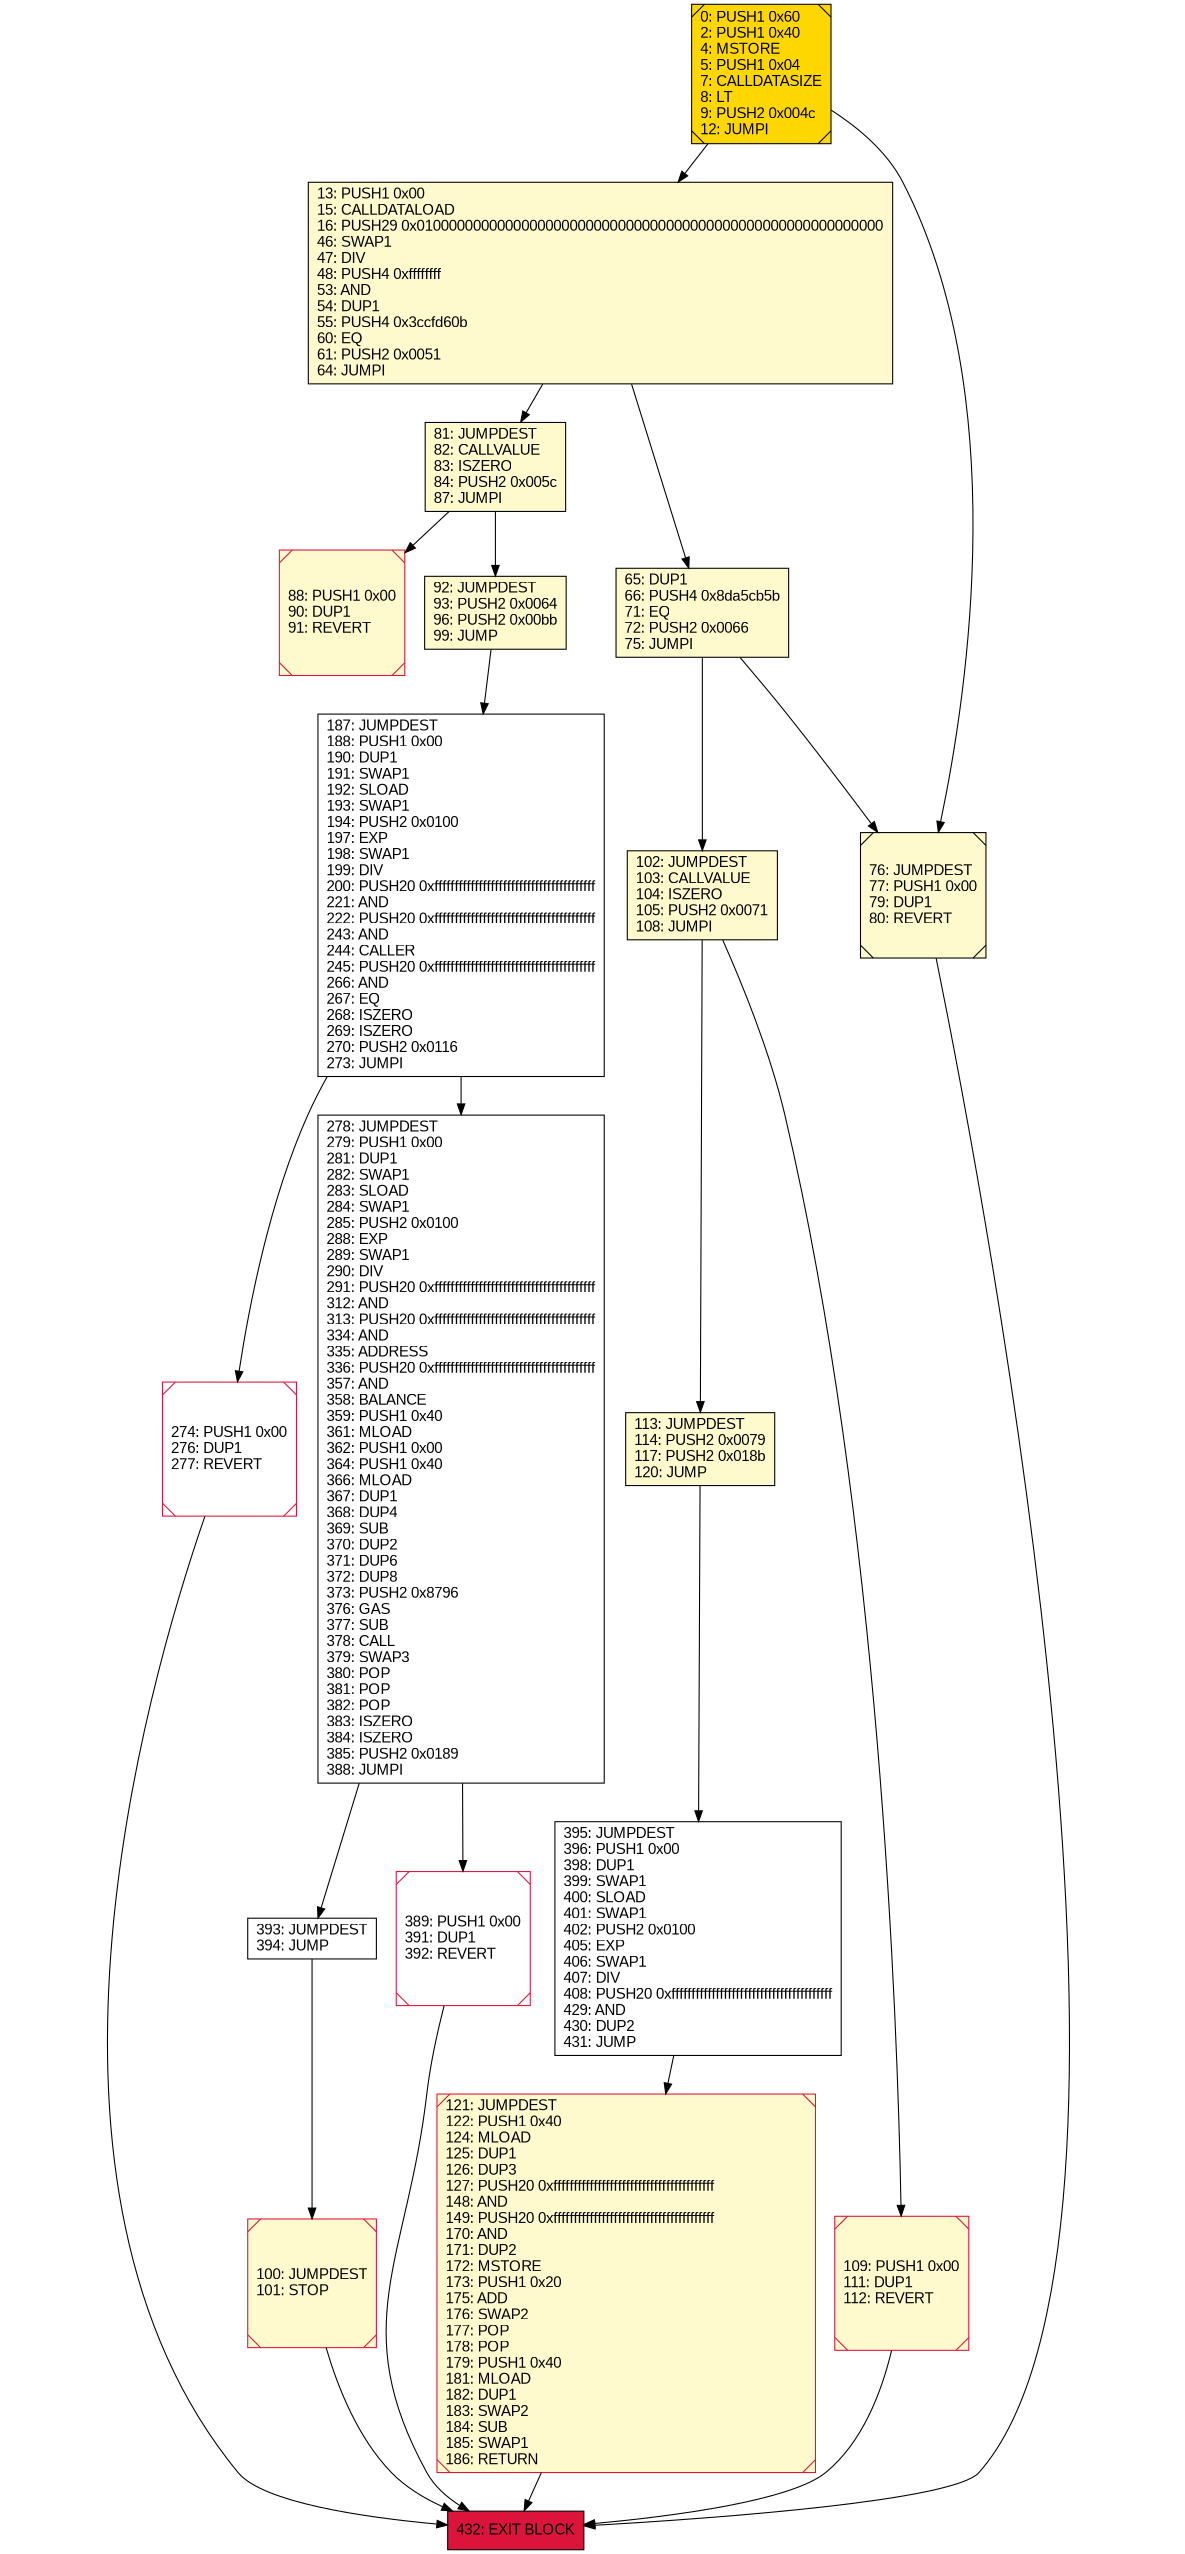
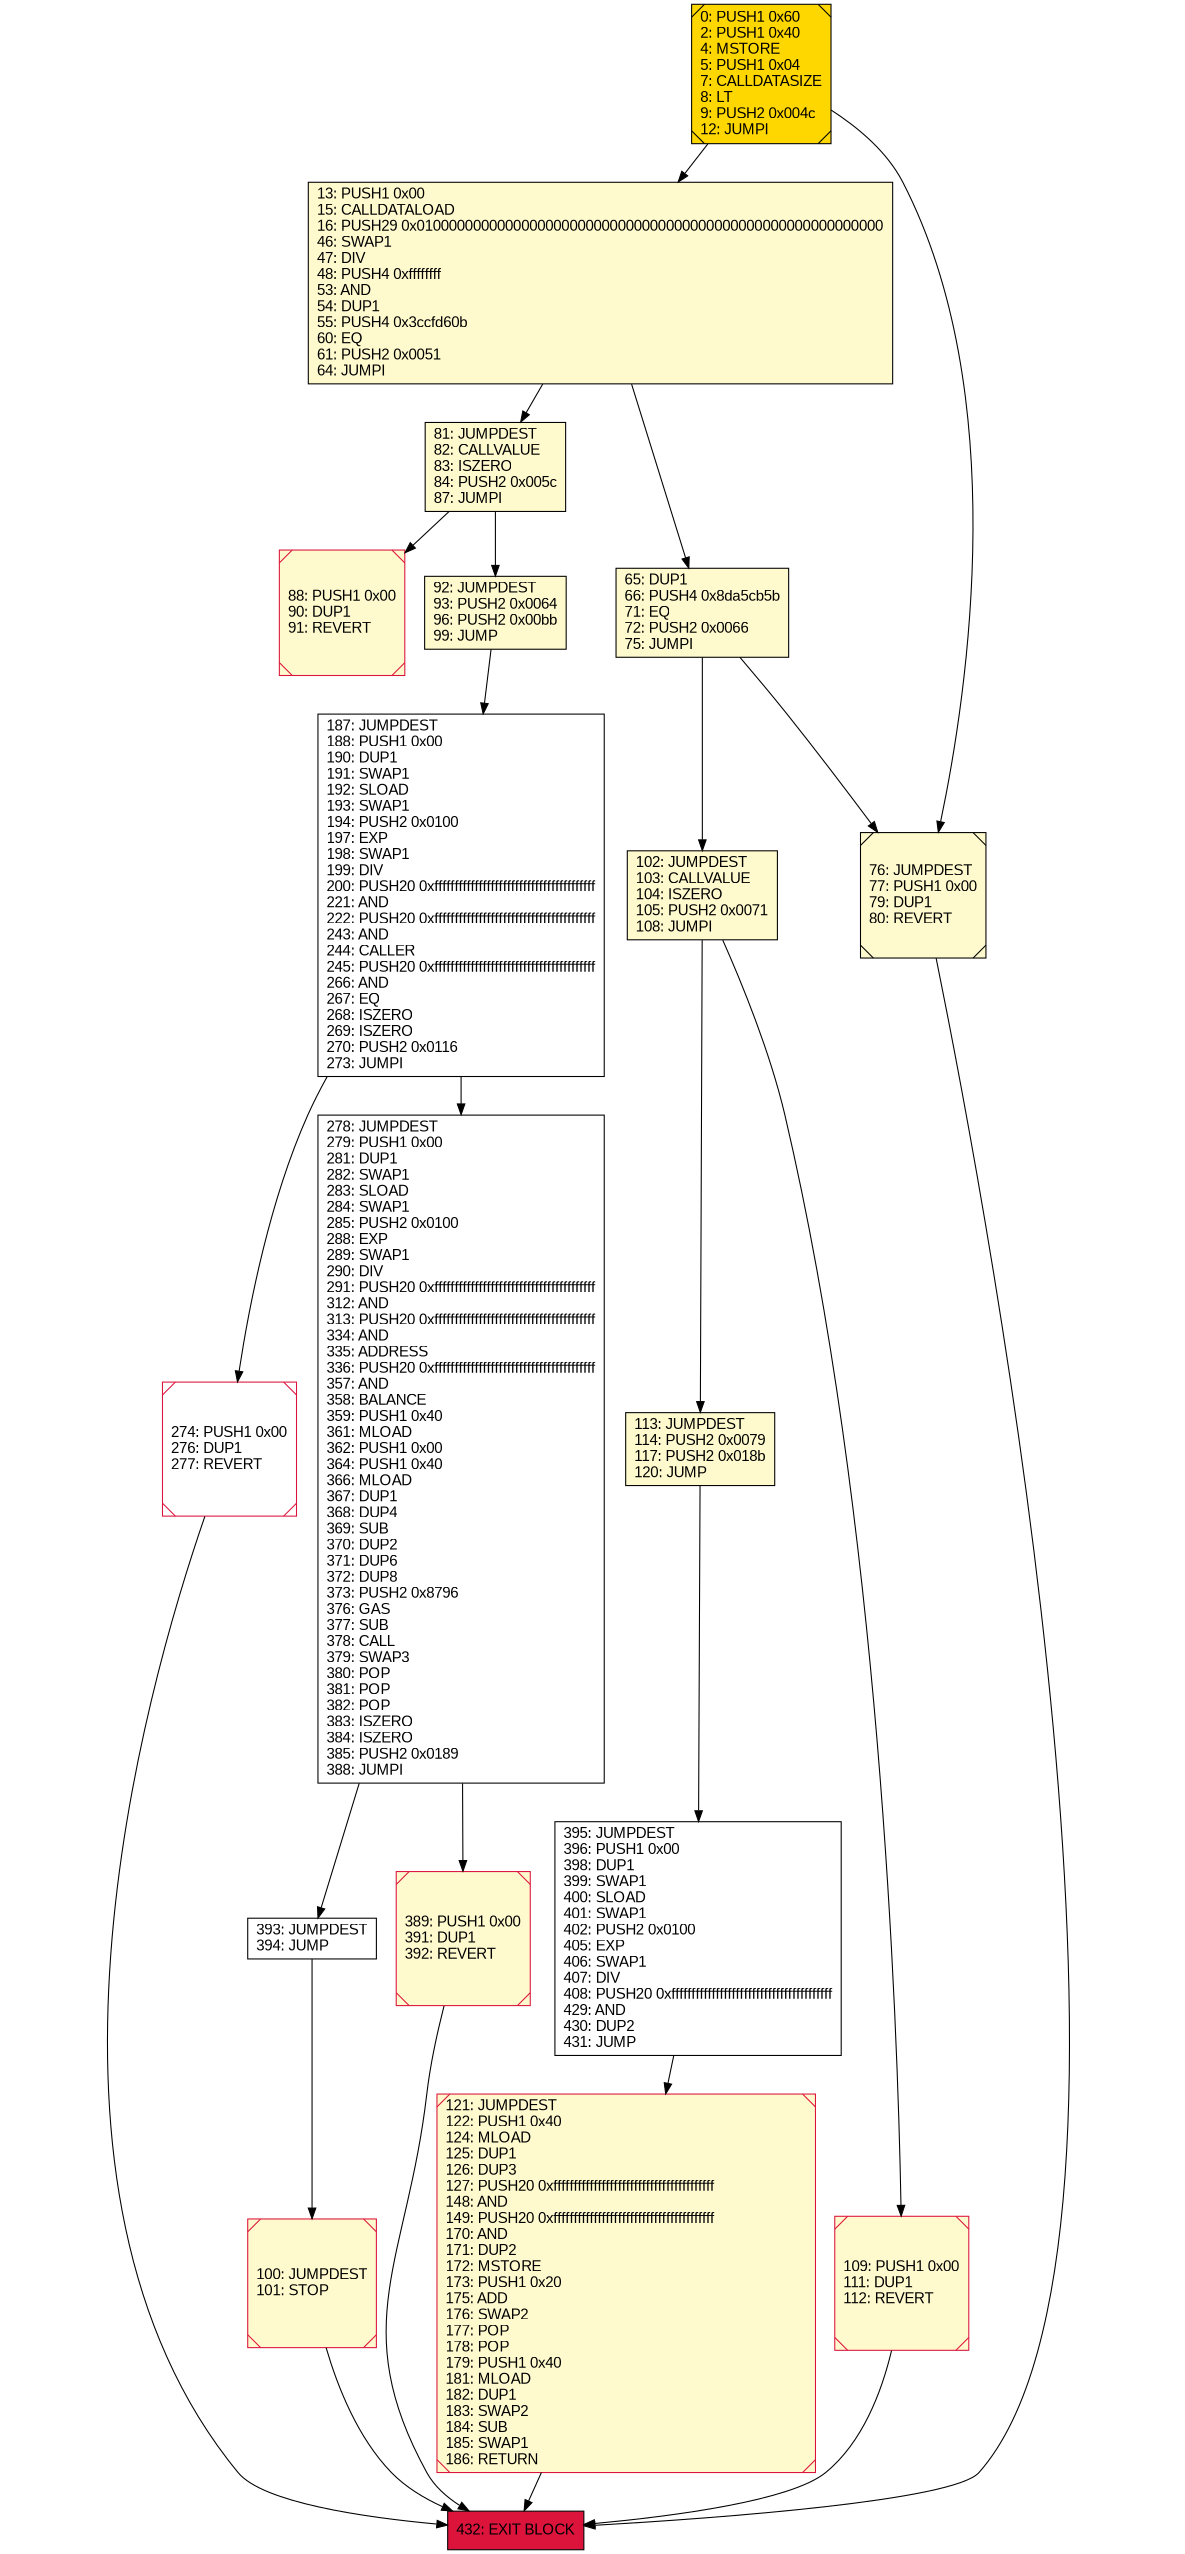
(463, 1939) -> (463, 1939)
